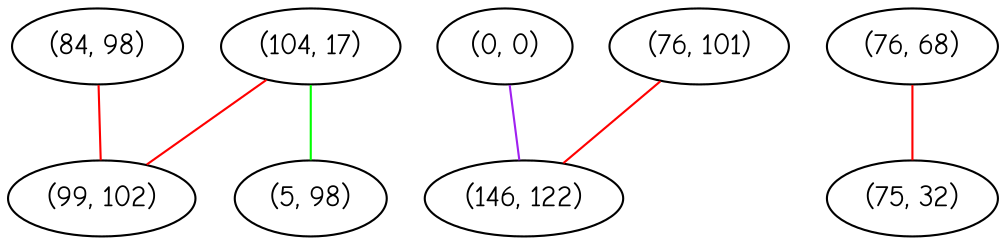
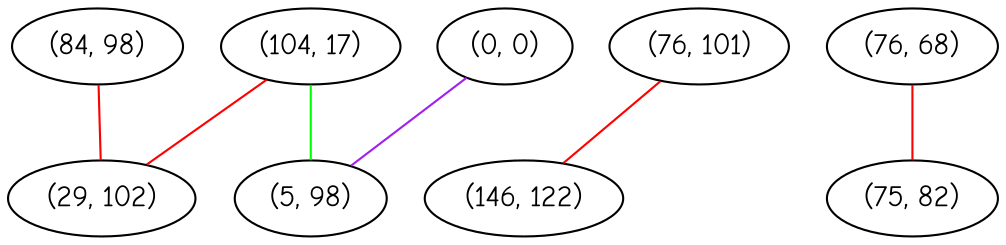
(515, 123) -> (409, 122)
(102, 198) -> (102, 198)
(912, 198) -> (912, 198)
